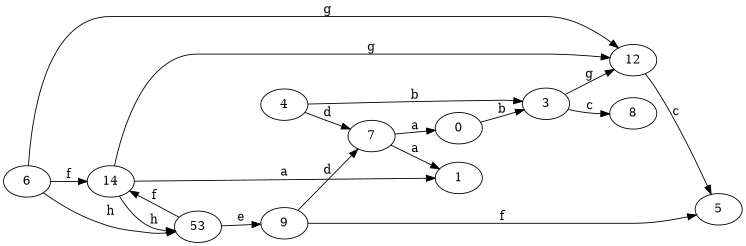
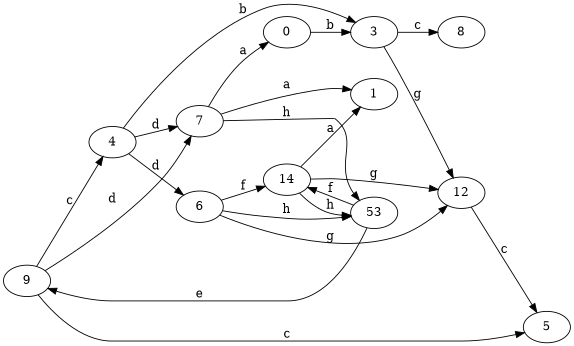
none -> (319, 119)
none -> (153, 172)
none -> (68, 215)
(502, 217) -> (287, 334)
